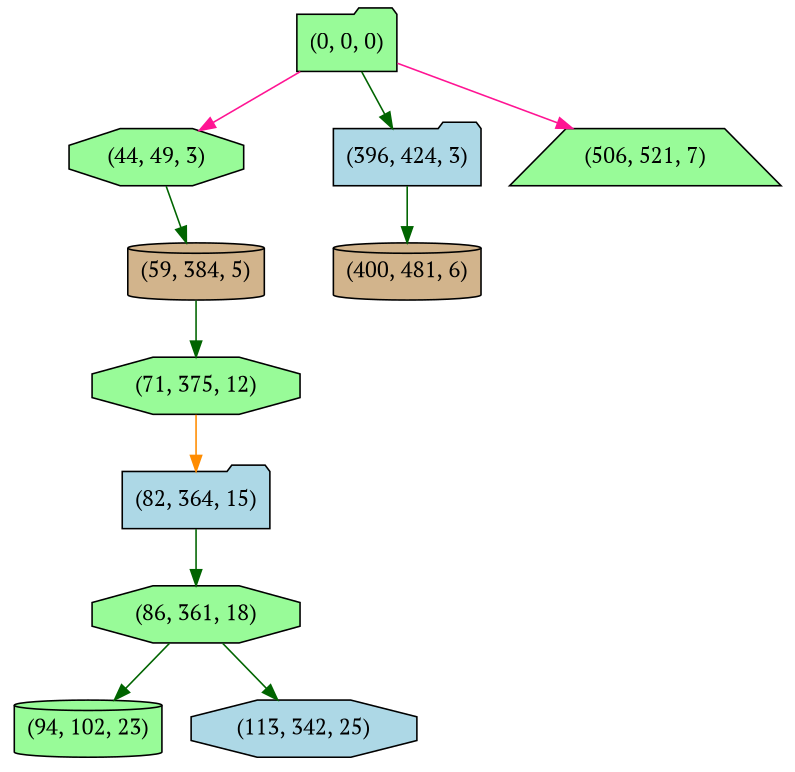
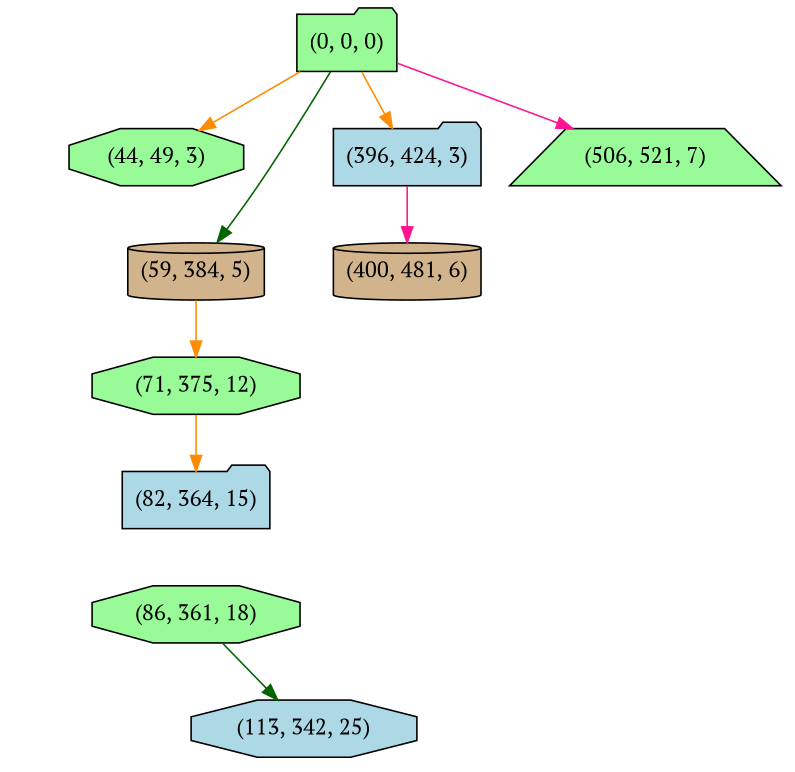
(373, 93) -> (373, 93)
(257, 97) -> (257, 97)
(174, 207) -> (280, 152)
(407, 207) -> (407, 207)
(196, 321) -> (196, 321)
(196, 549) -> none
(88, 729) -> none
